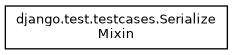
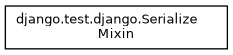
(116, 27) -> (116, 27)
